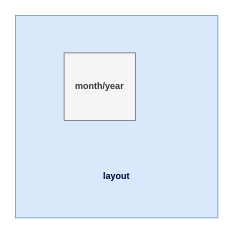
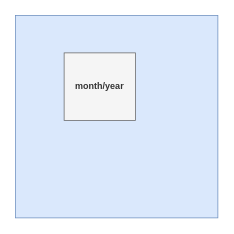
(117, 177) -> none
